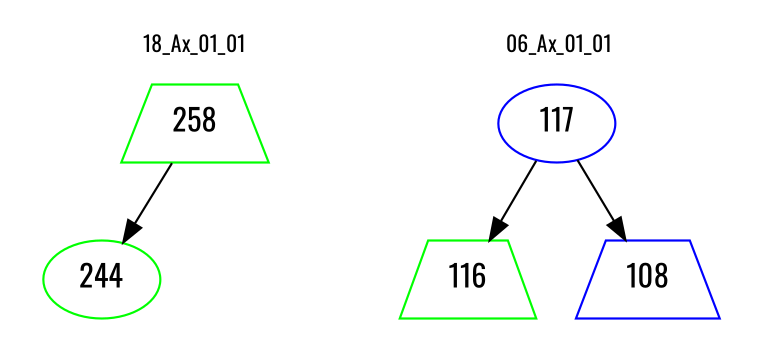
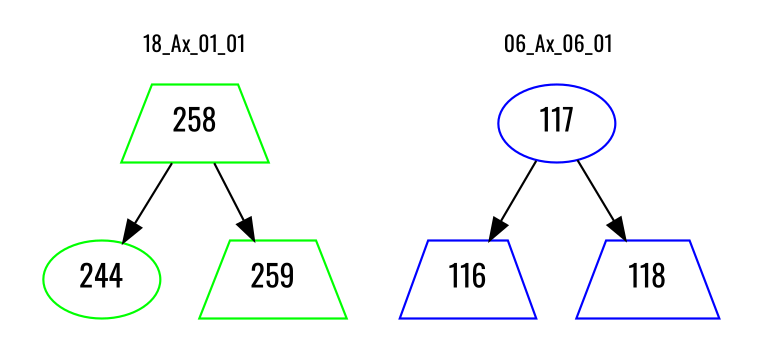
(559, 47) -> (559, 47)
none -> (273, 280)
(468, 280) -> (468, 280)
(648, 280) -> (648, 280)
